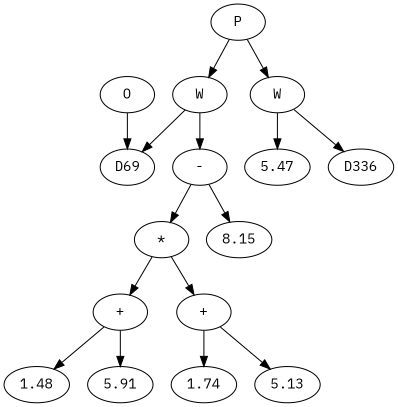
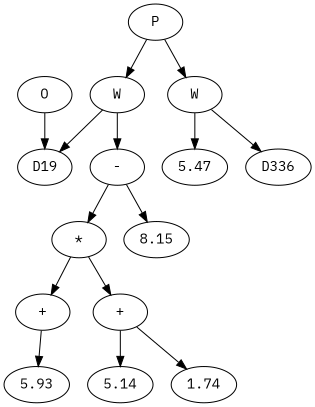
(127, 167) -> (45, 167)
(37, 385) -> none
(120, 385) -> (37, 385)
(287, 385) -> (120, 385)
